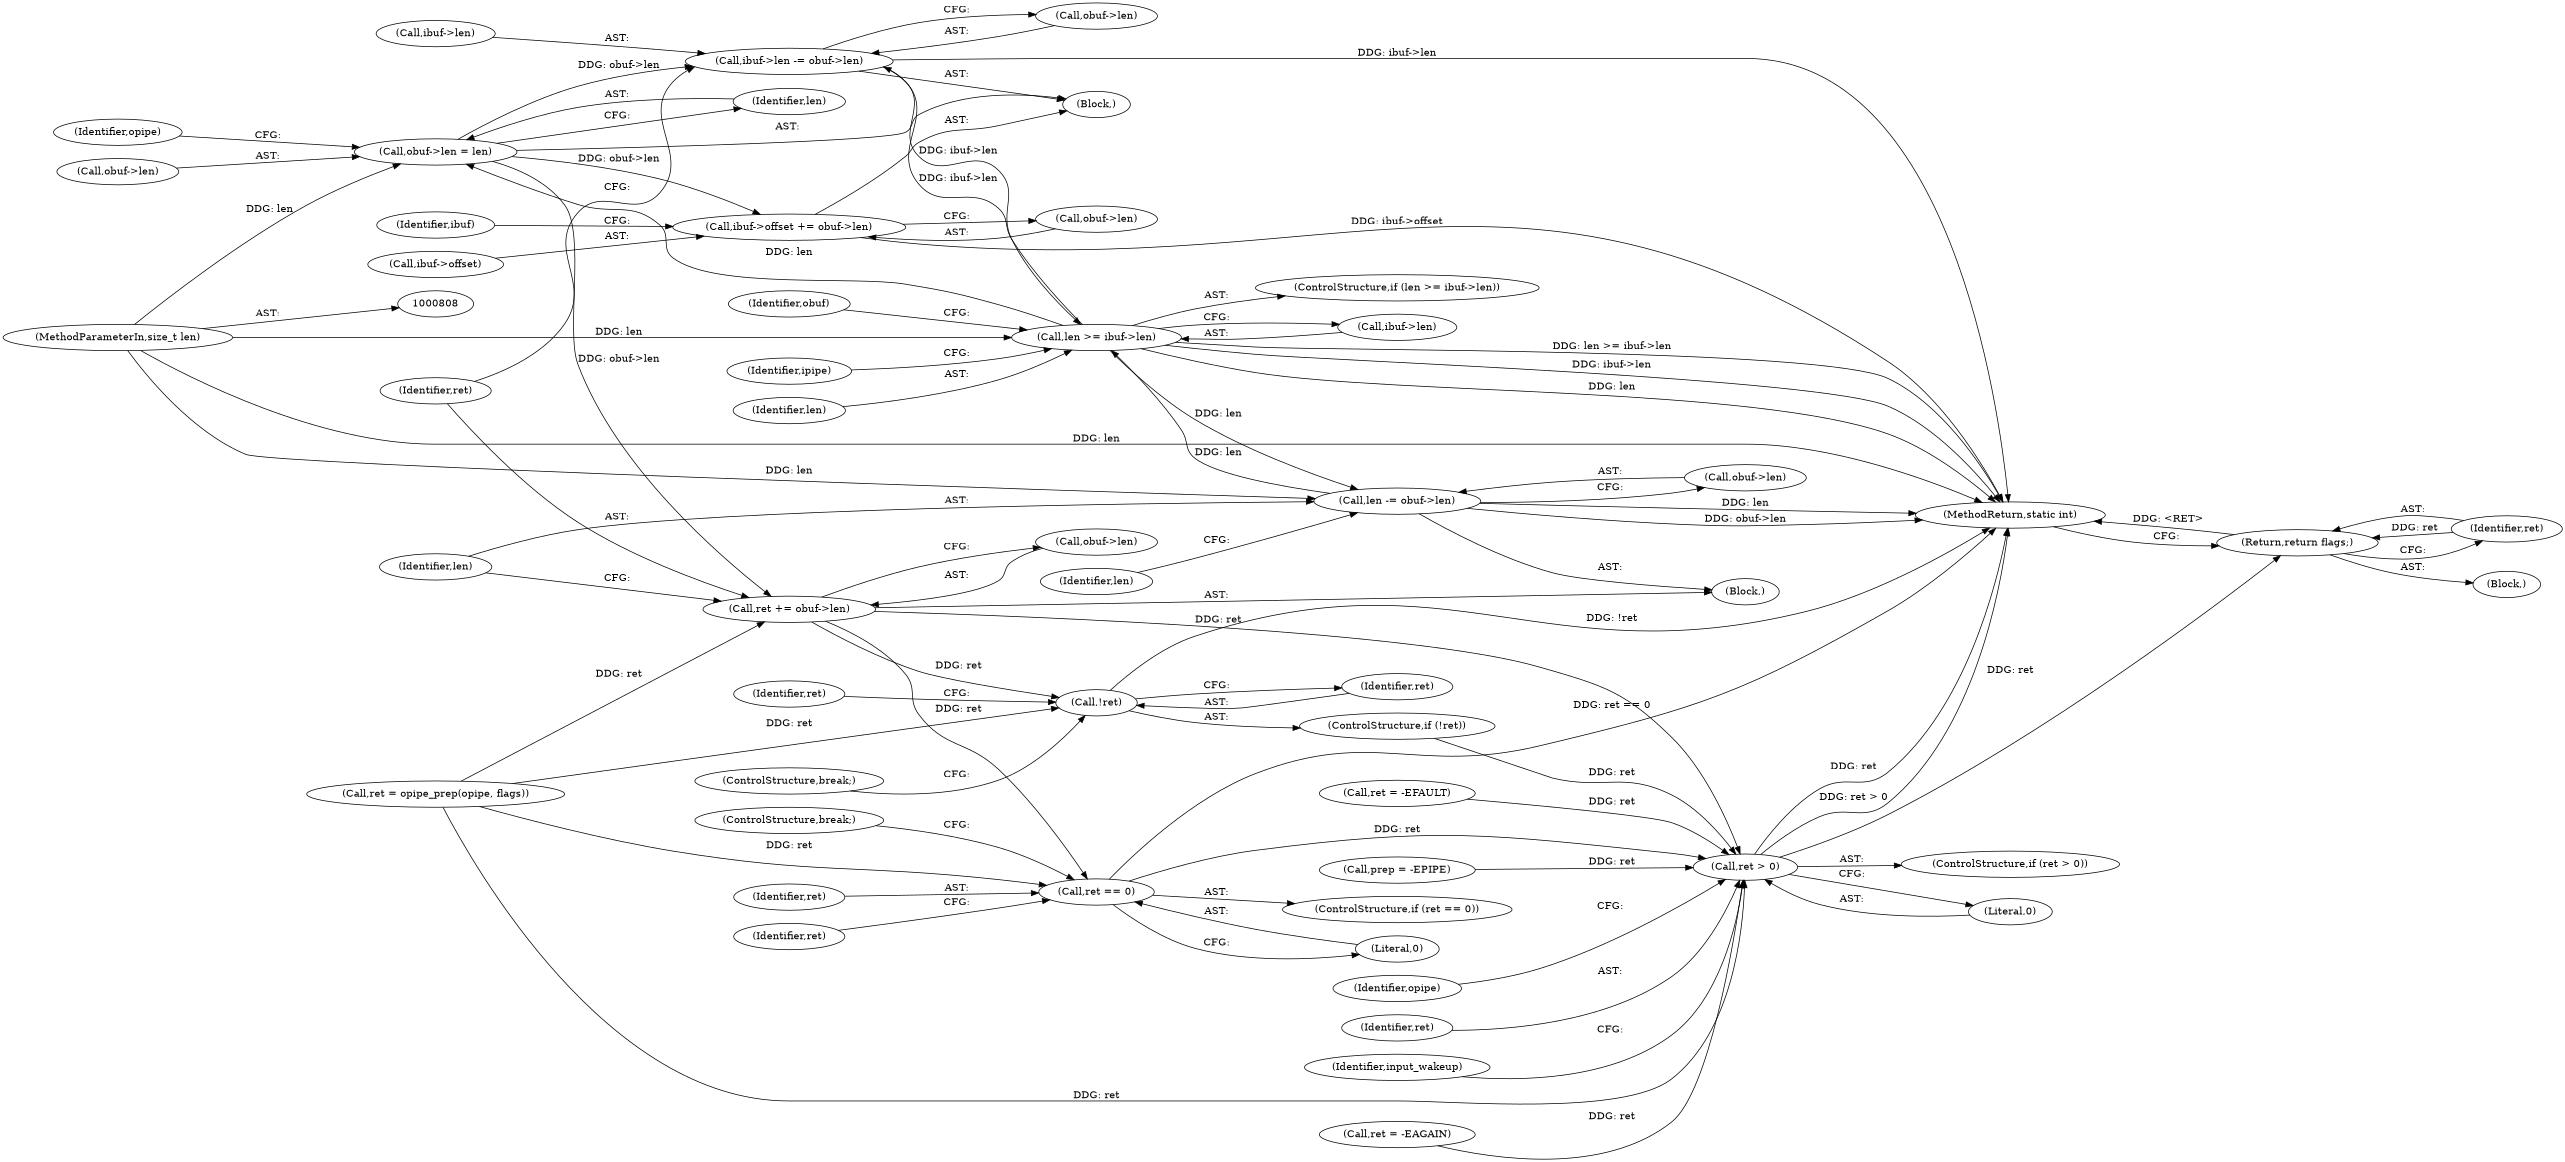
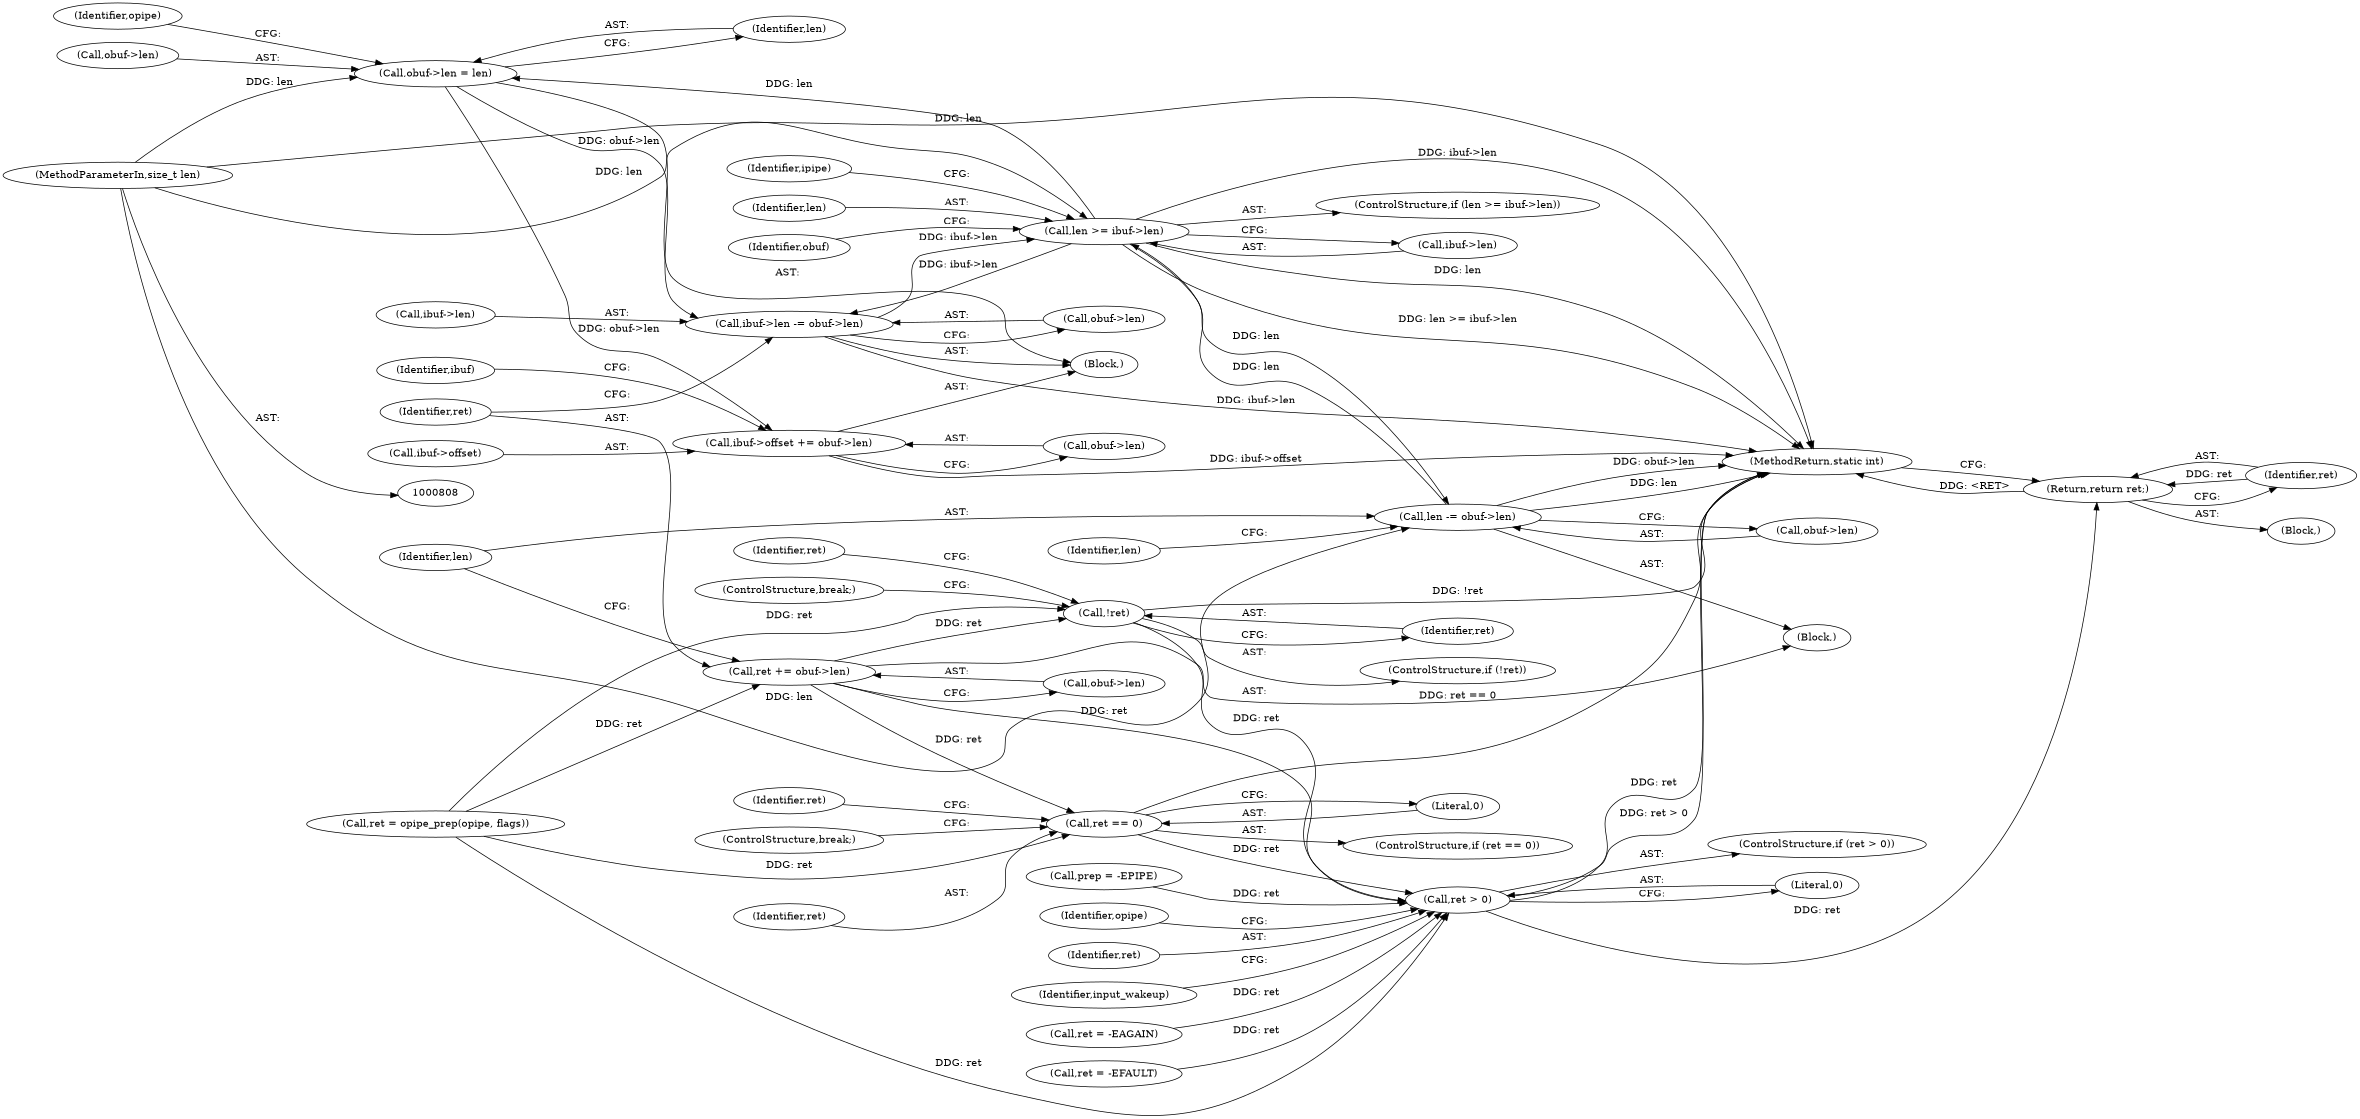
(588, 387) -> none
(2297, 543) -> (2098, 489)
(1591, 782) -> (1297, 736)
